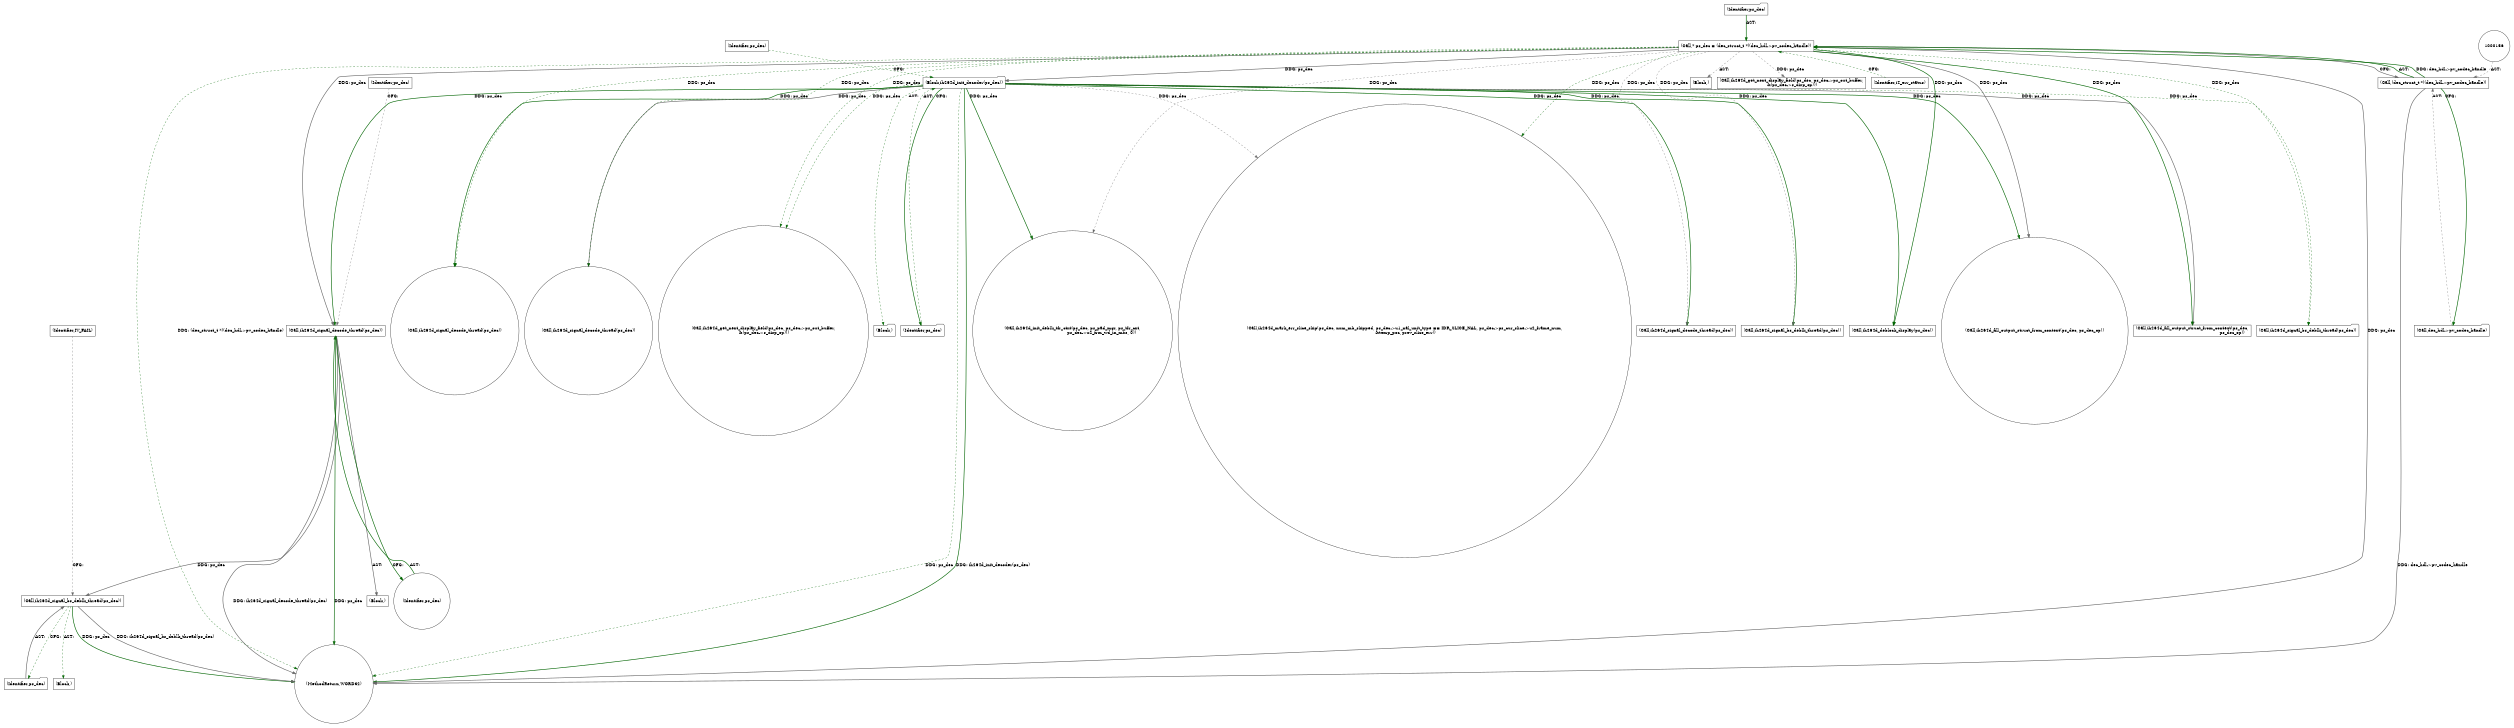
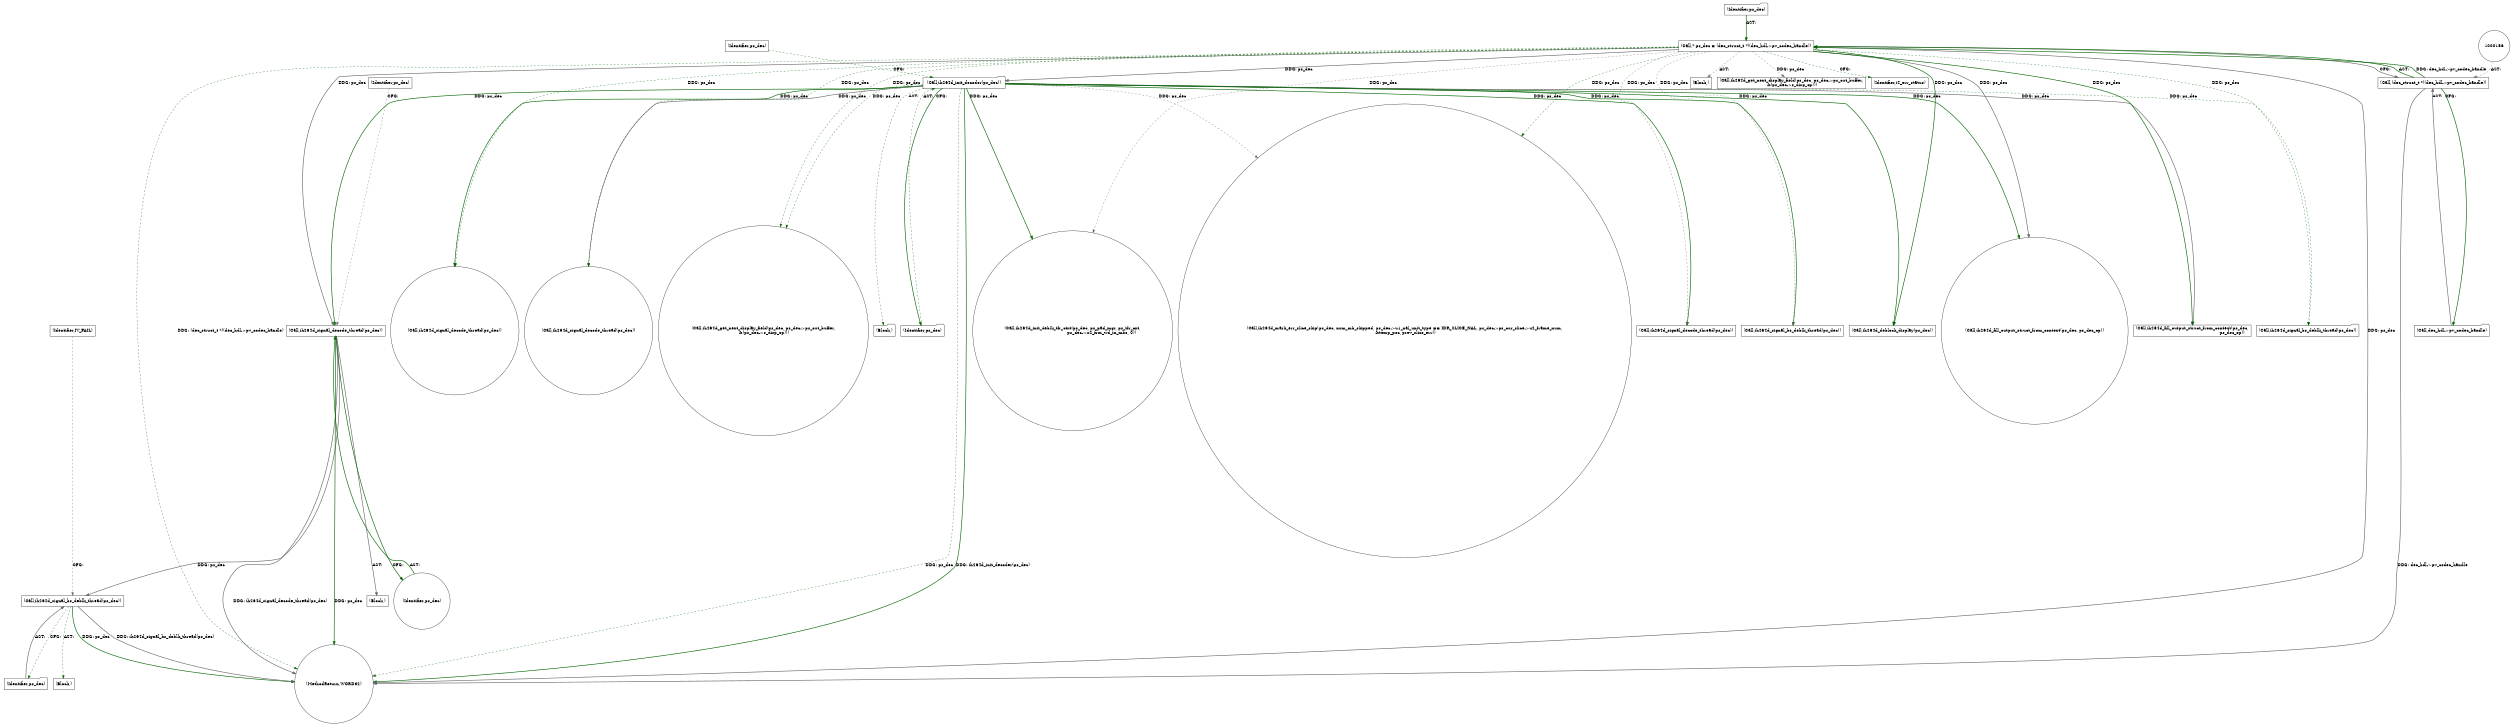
(1834, 63) -> (1815, 66)
(964, 83) -> (964, 83)
(2440, 209) -> (2440, 209)
